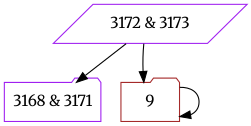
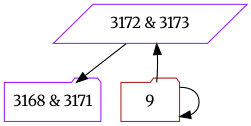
(143, 58) -> (157, 68)
